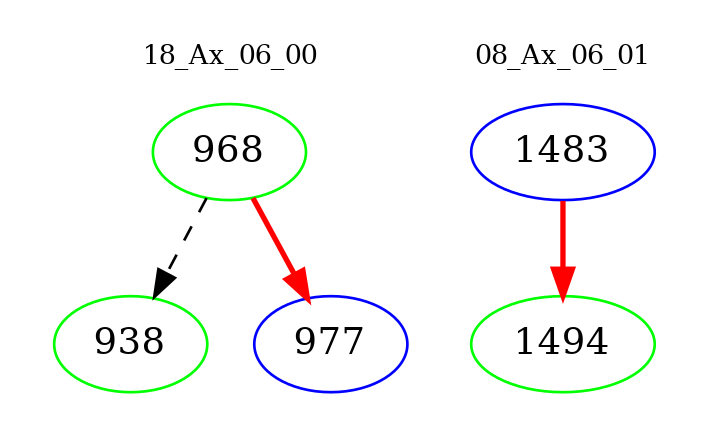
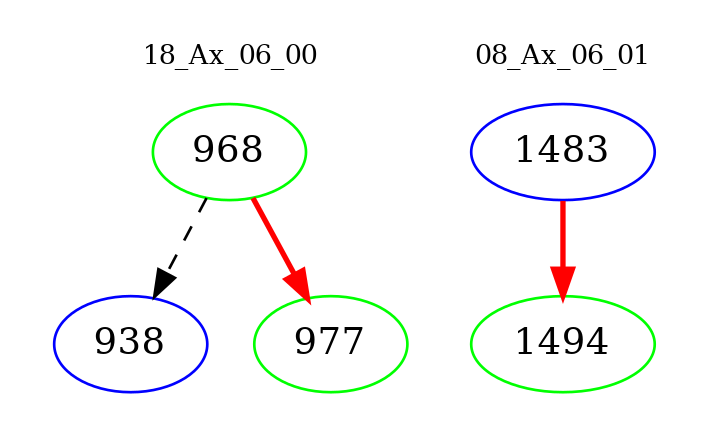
(131, 344) -> (131, 344)
(331, 344) -> (331, 344)
